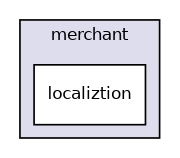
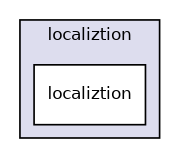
(90, 36) -> (90, 36)
